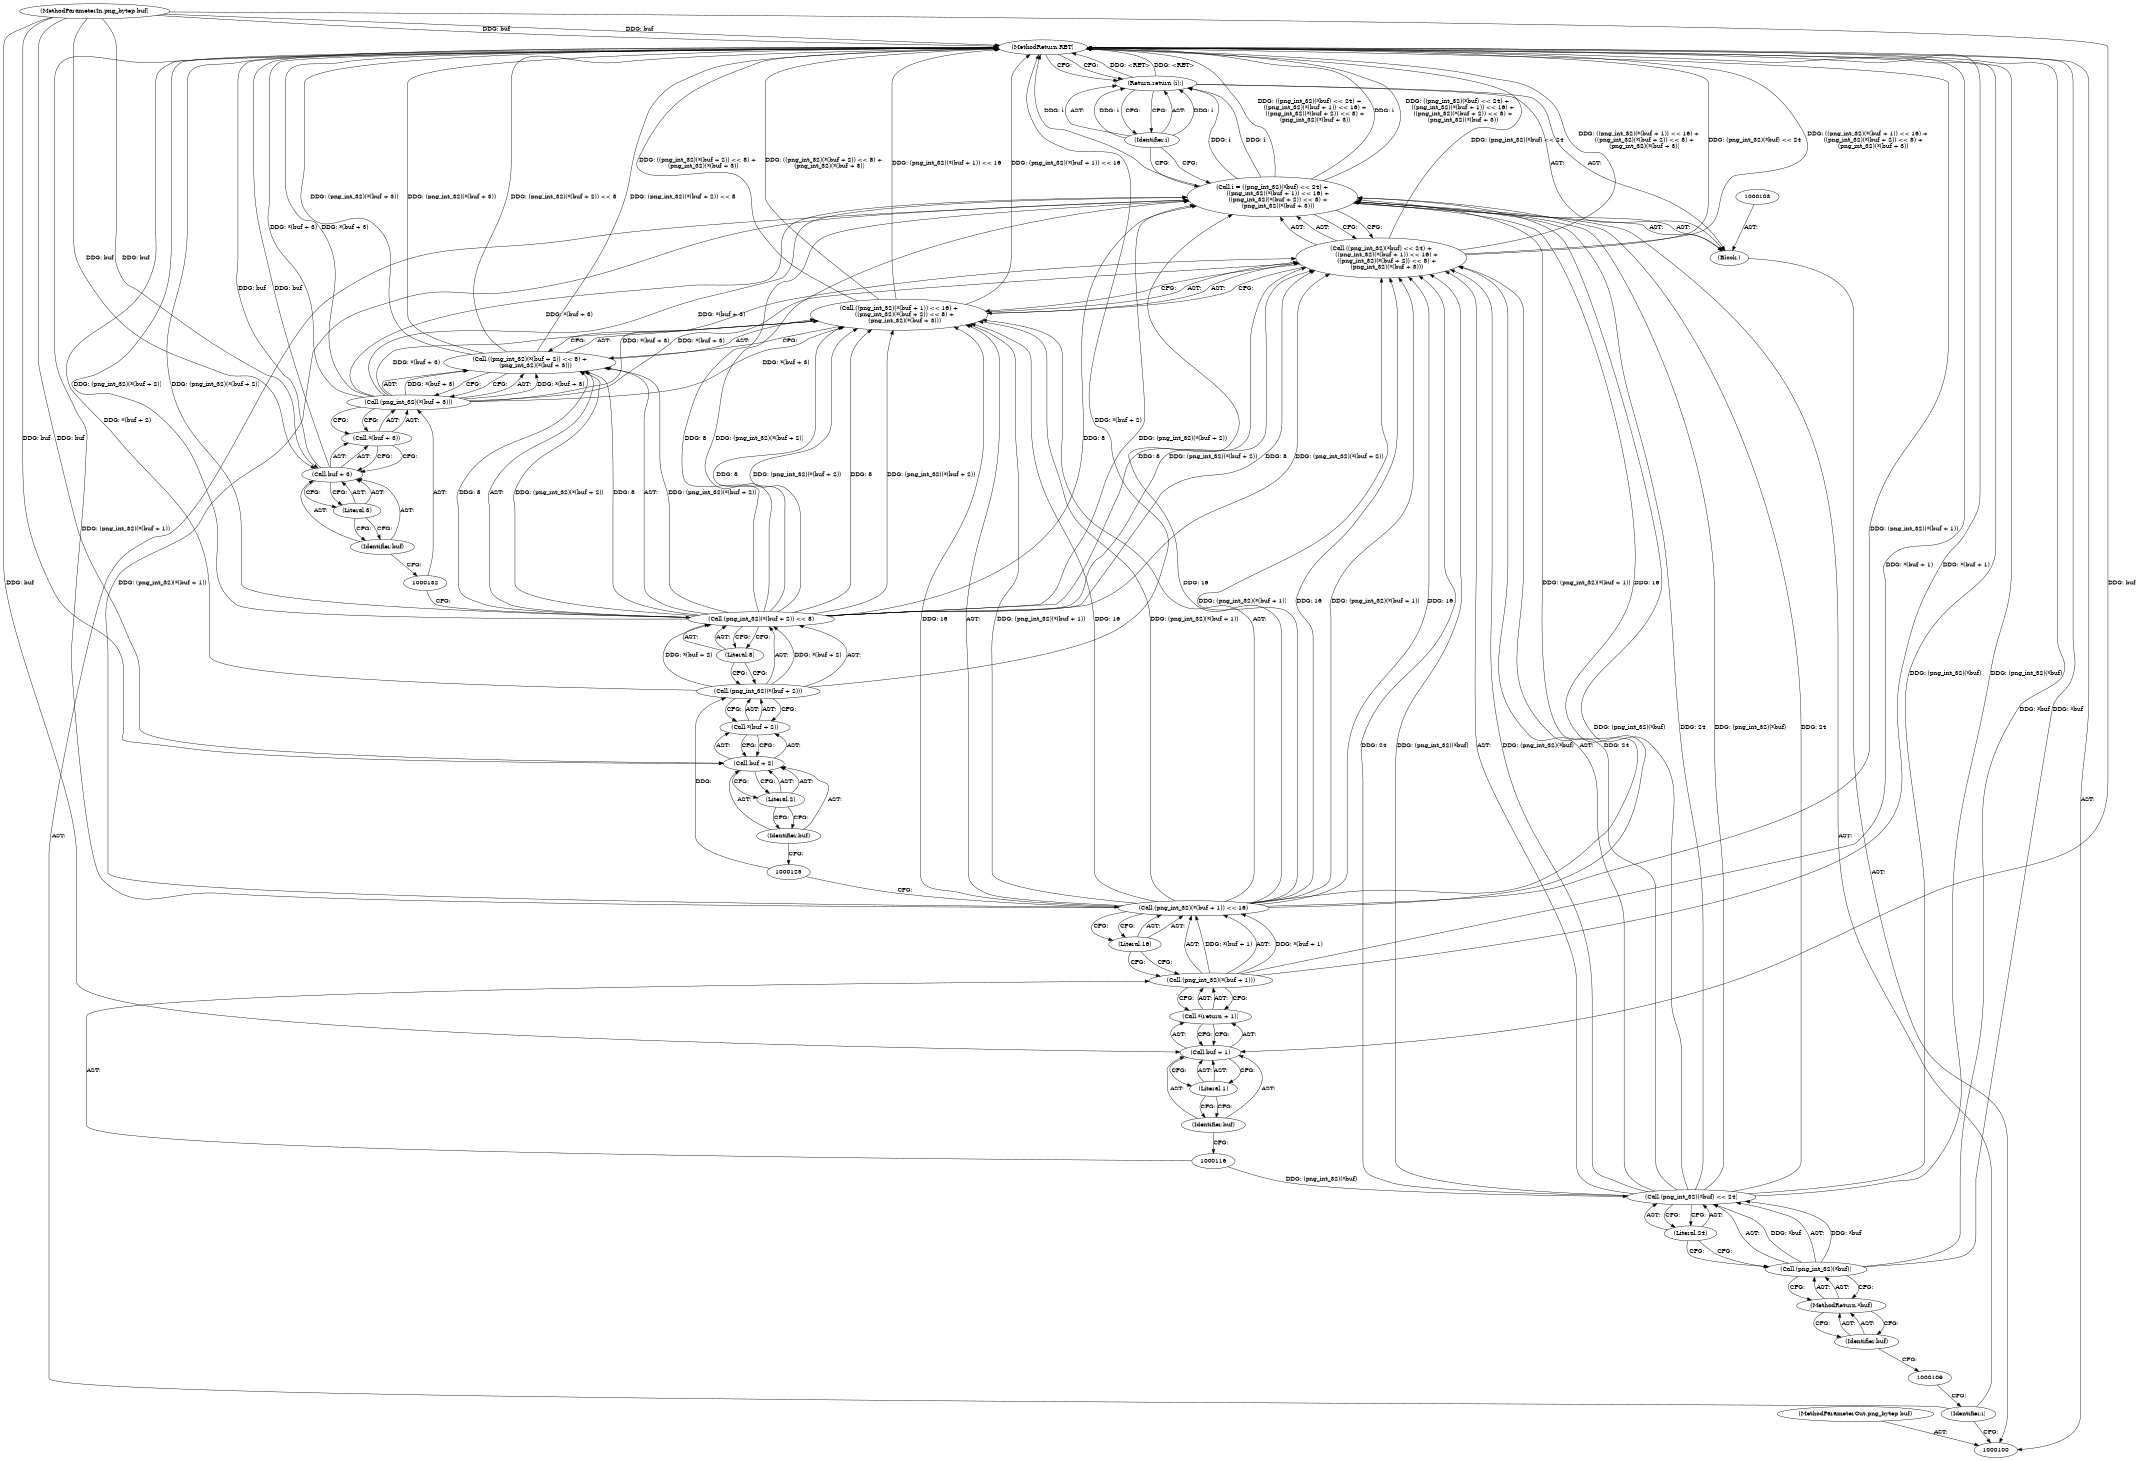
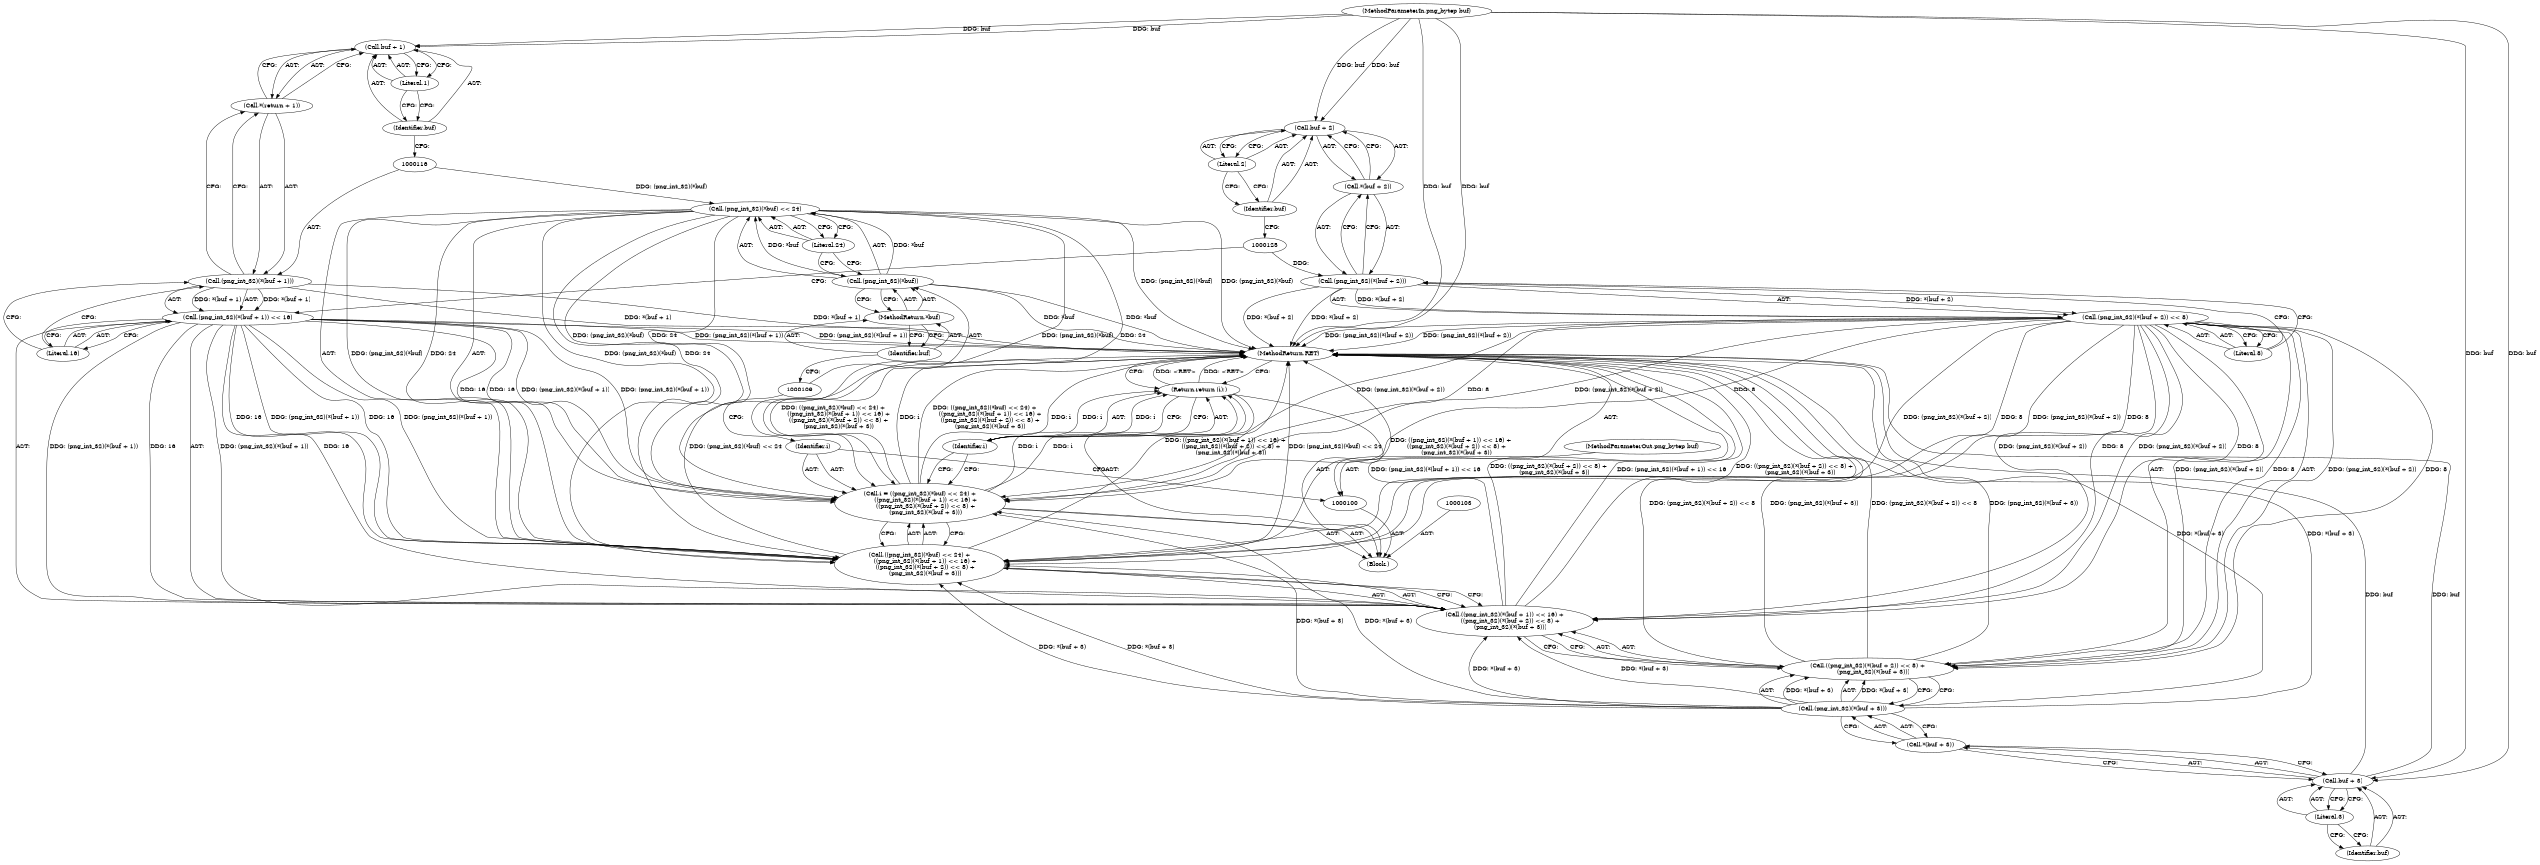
none -> (955, 357)
(425, 583) -> none
(1859, 802) -> (1387, 527)
